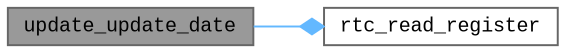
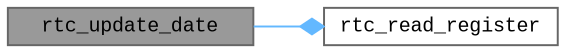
(131, 27) -> (131, 27)
